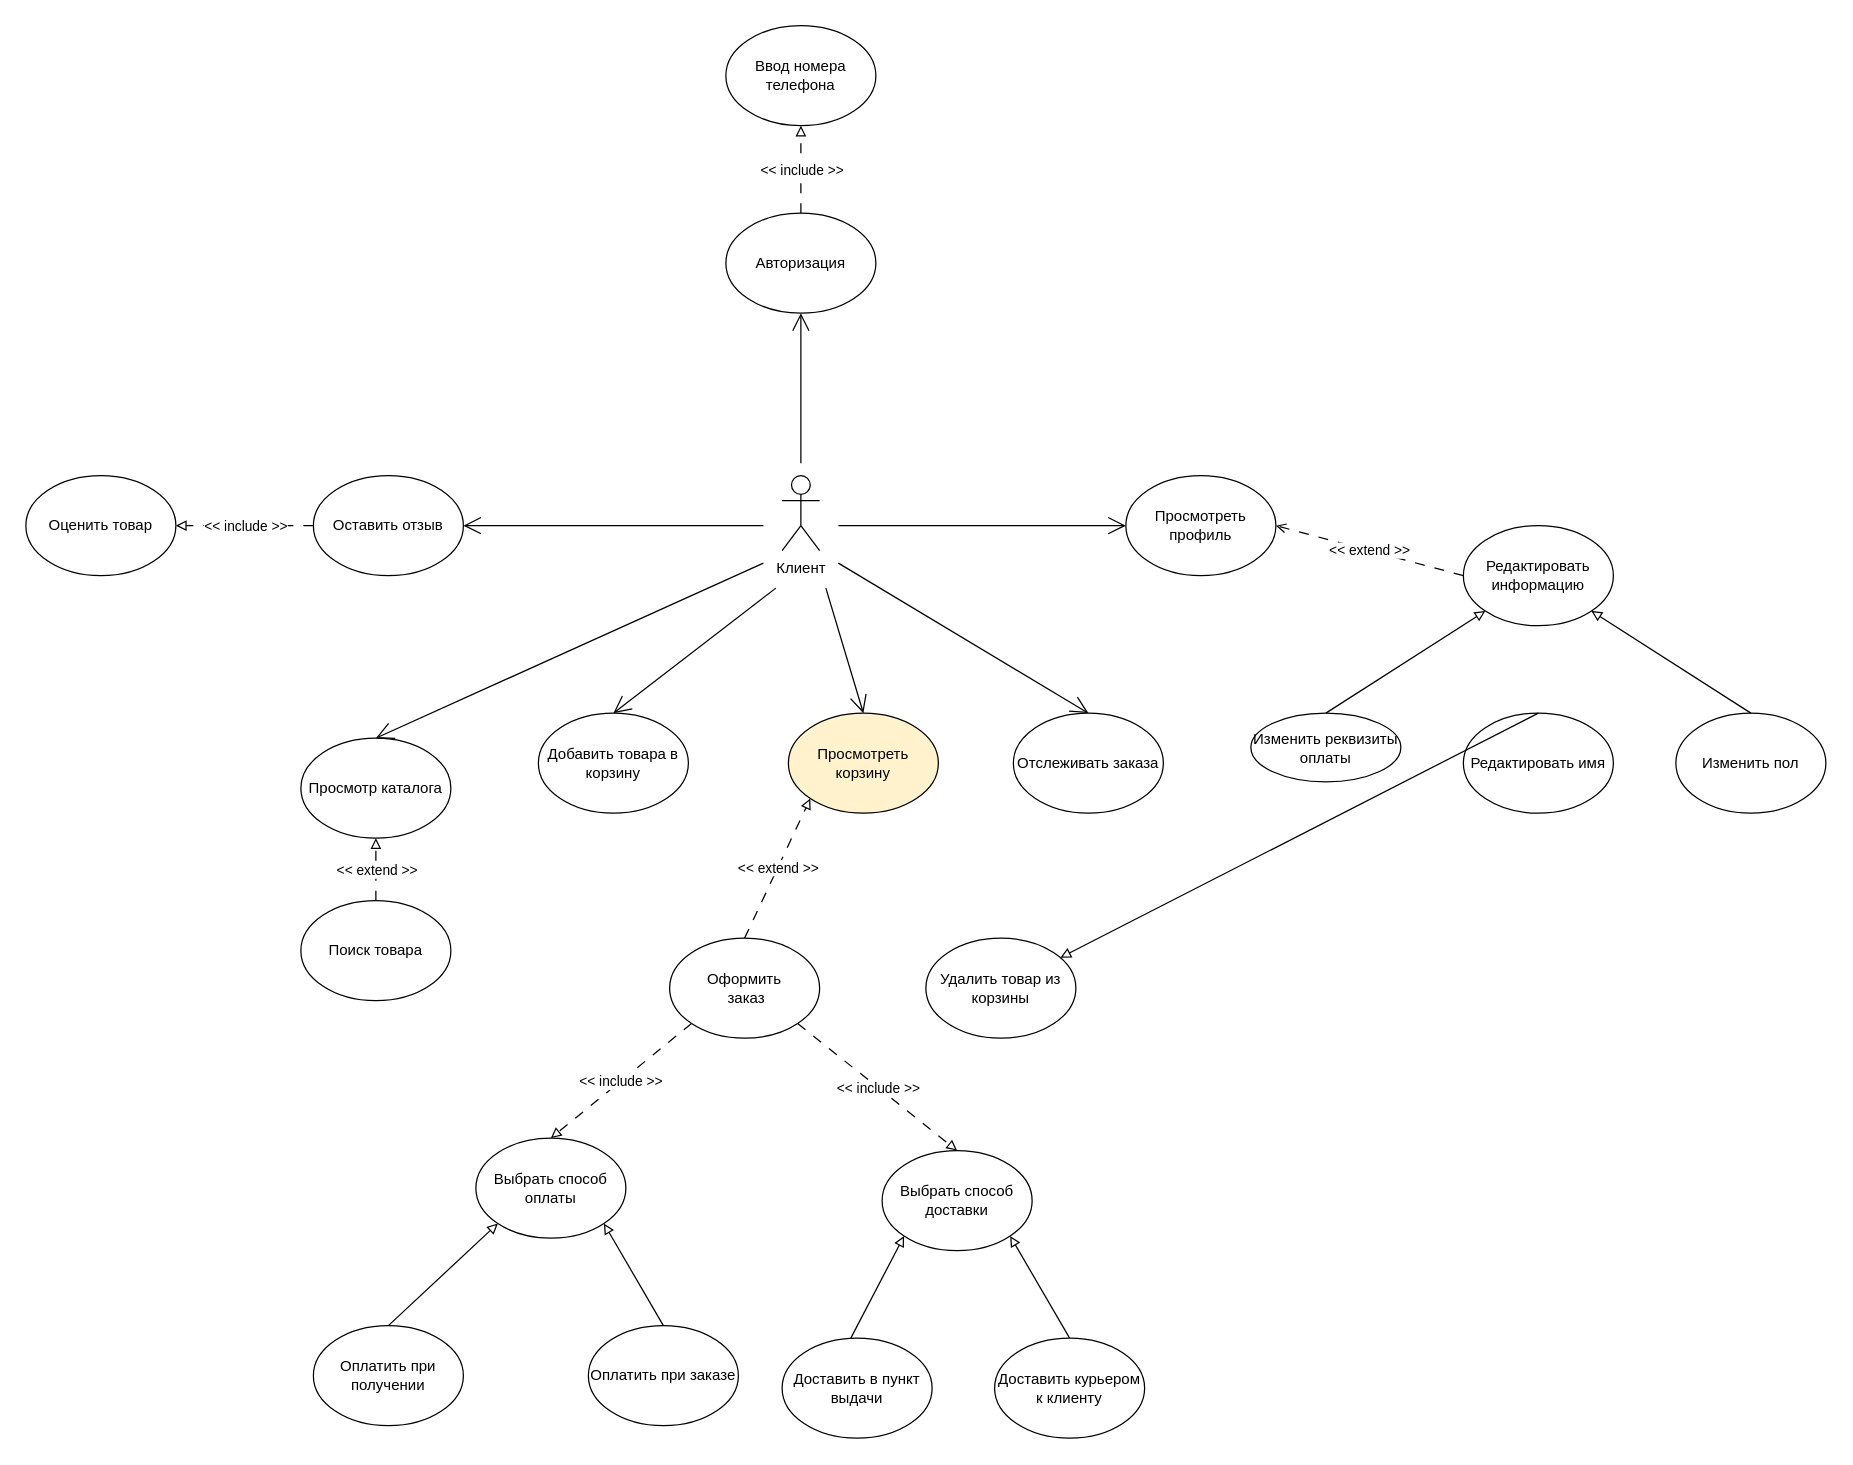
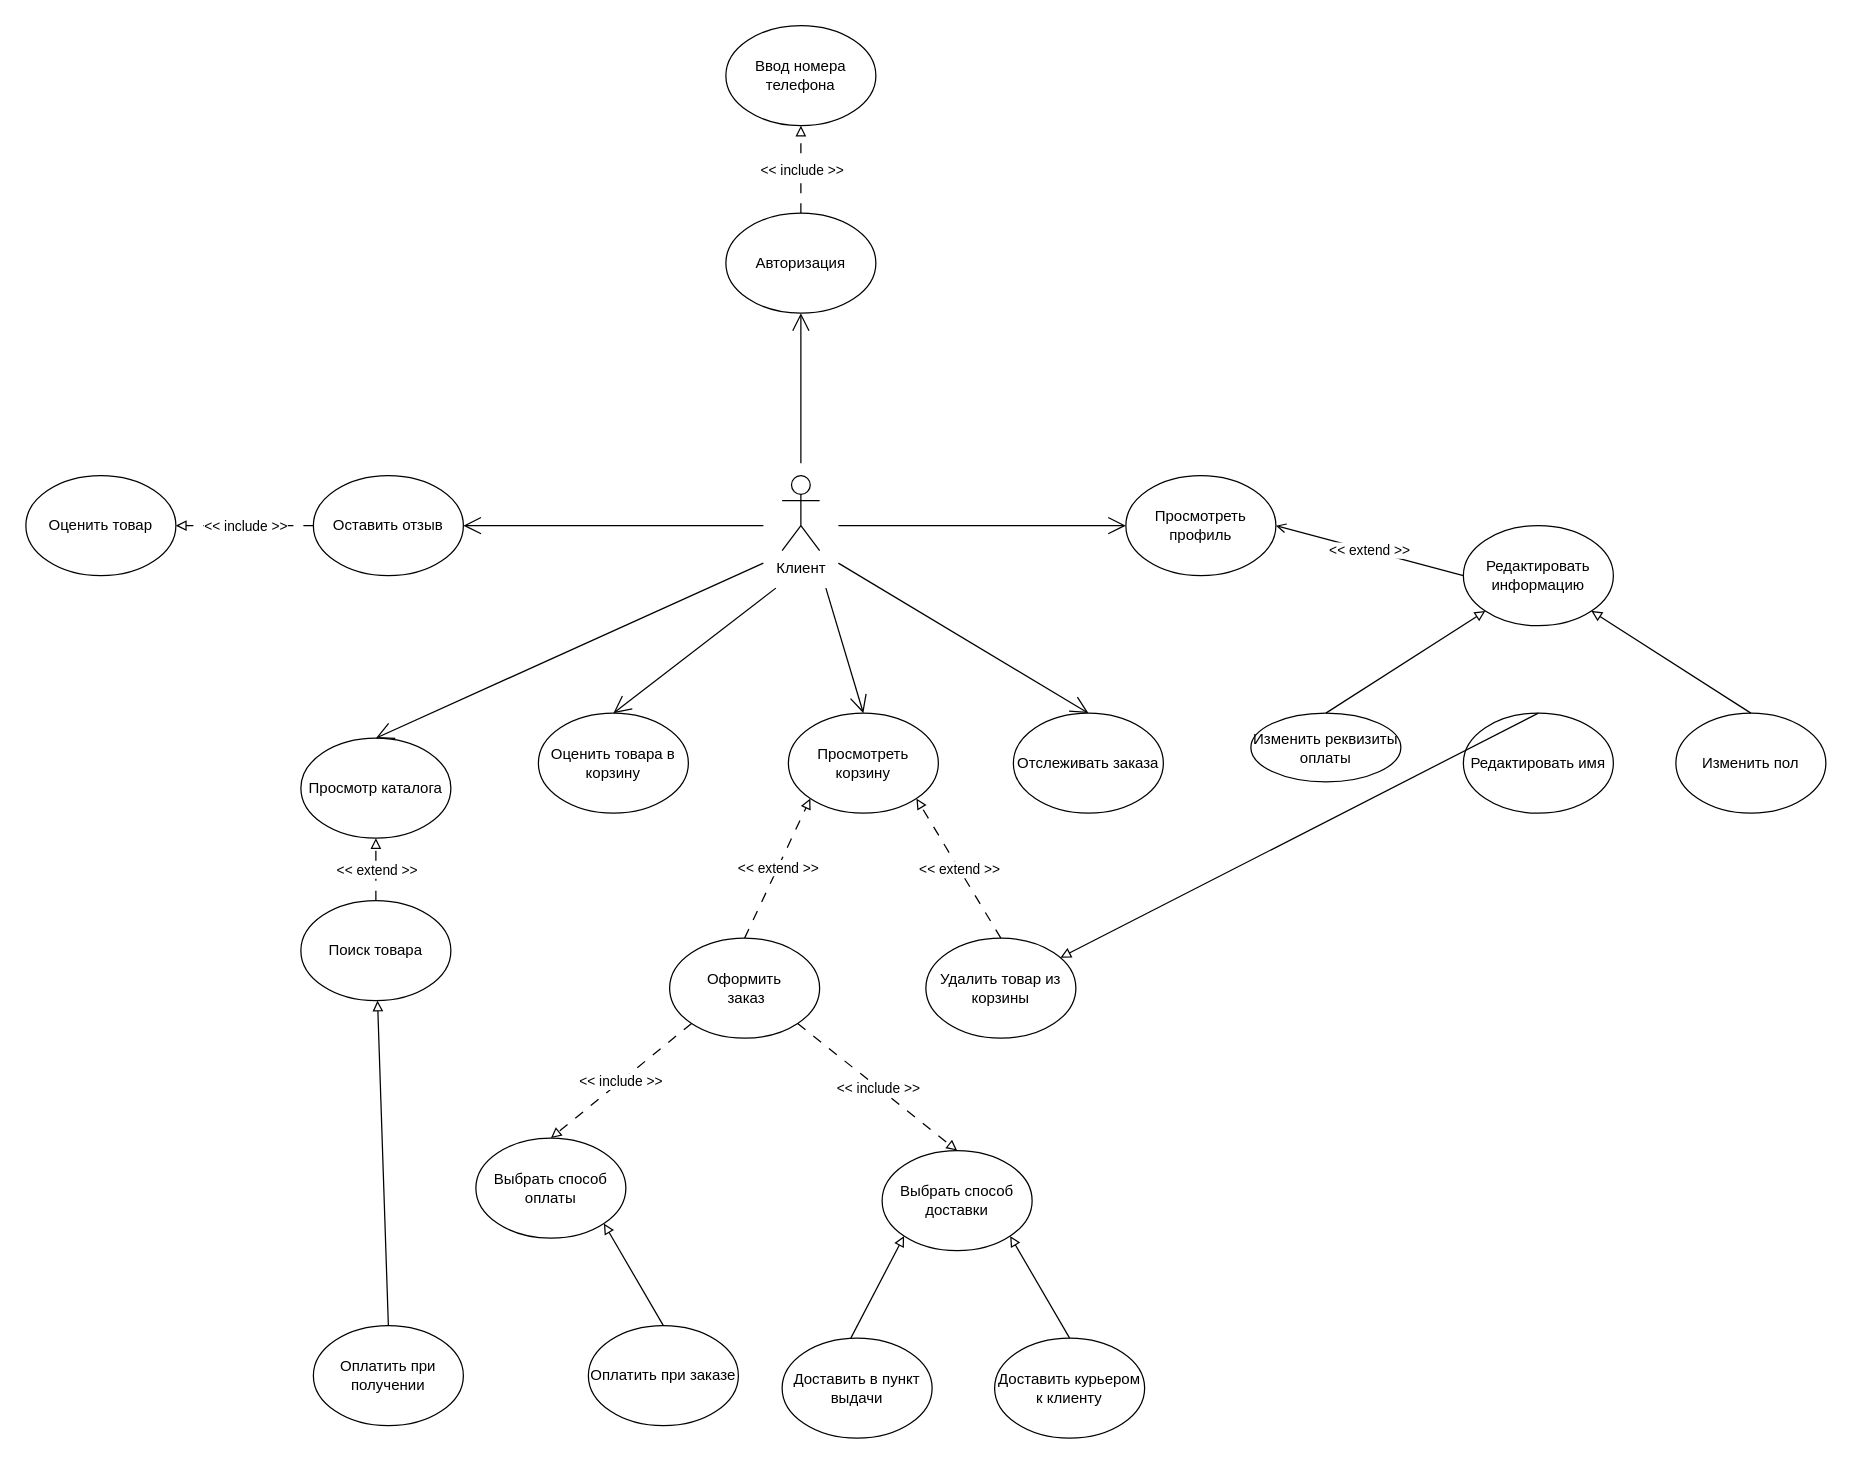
(1442, 570) -> (1442, 570)
(613, 763) -> (613, 763)
(863, 763) -> (863, 763)
none -> (978, 900)
(439, 1278) -> (383, 1169)
